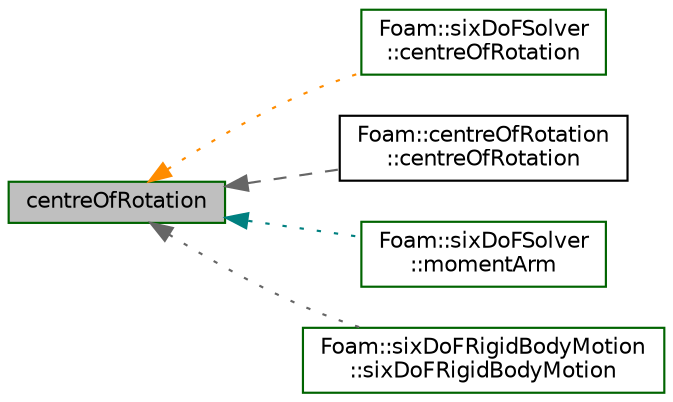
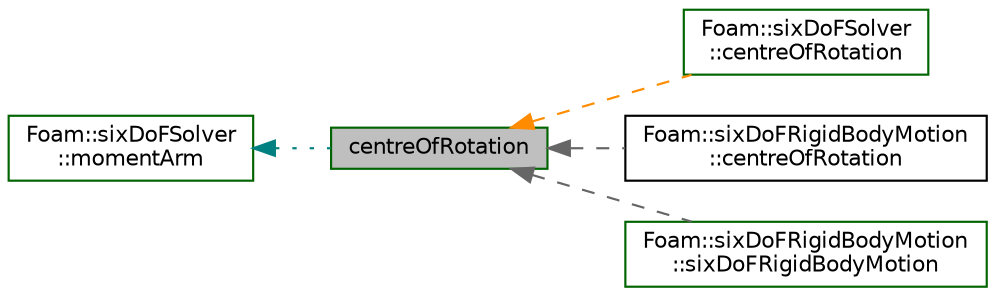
(261, 114) -> (612, 98)
(484, 148) -> (806, 148)
(305, 229) -> (303, 148)
(262, 287) -> (612, 198)
